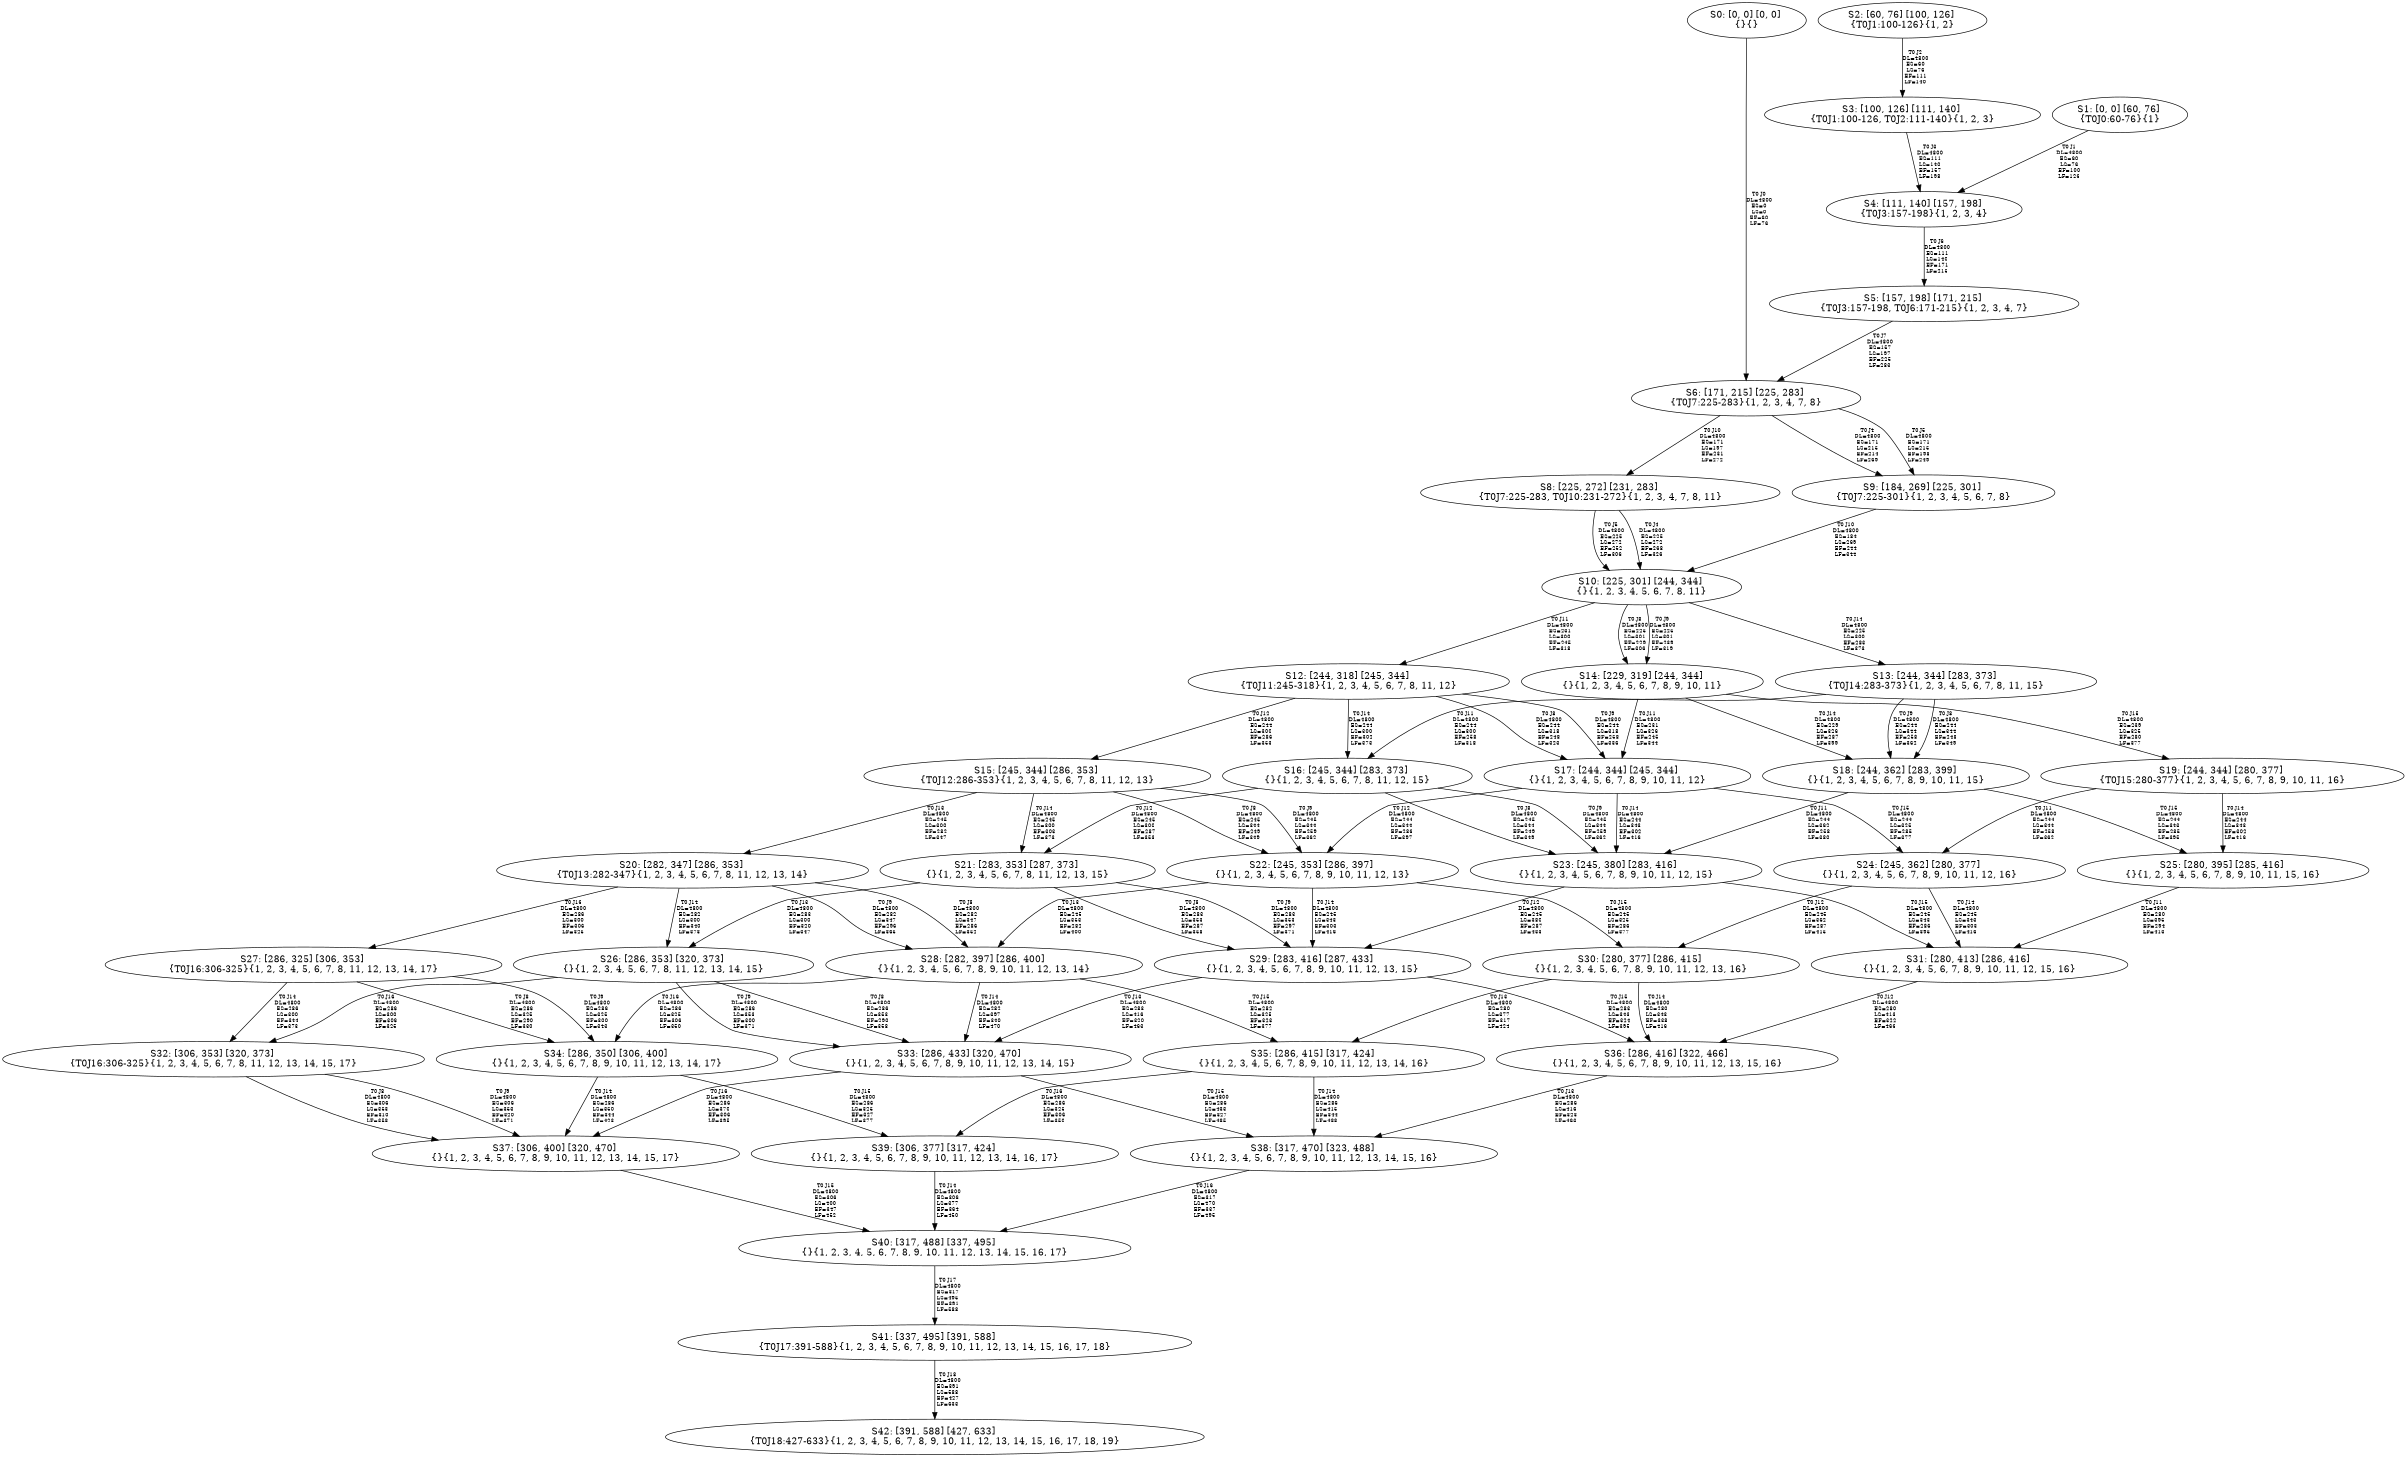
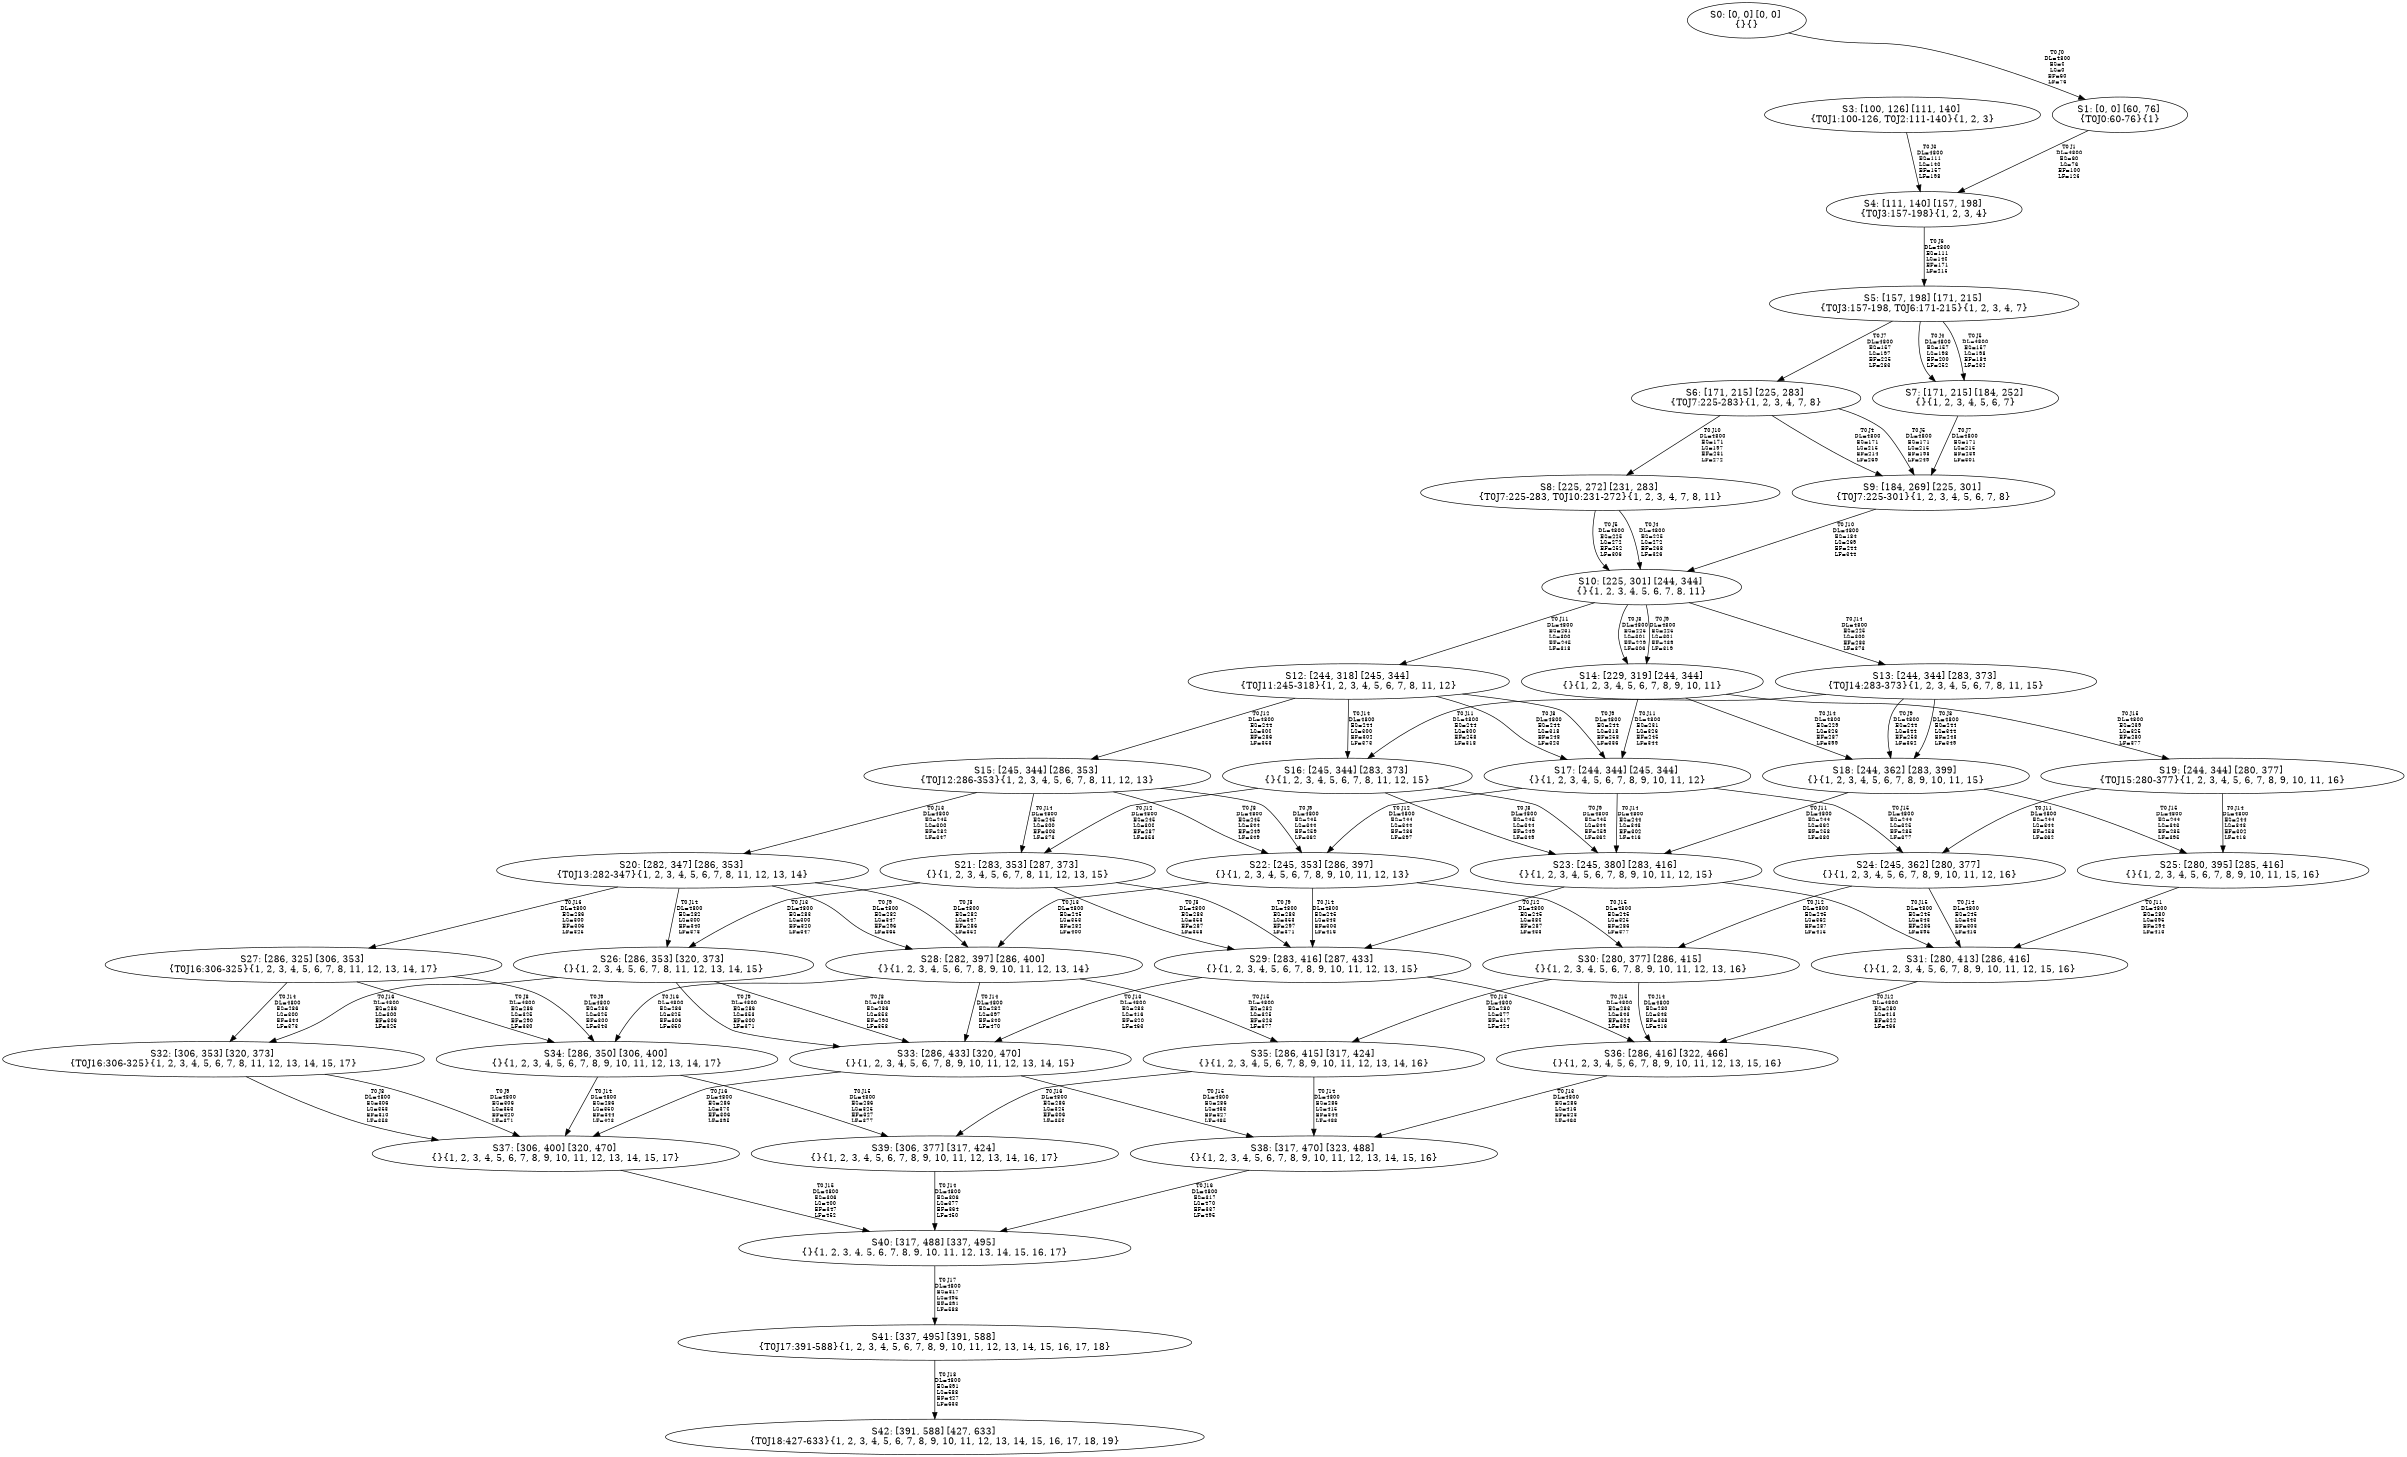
(1903, 20) -> none
(1746, 206) -> (1937, 51)
none -> (1966, 398)
